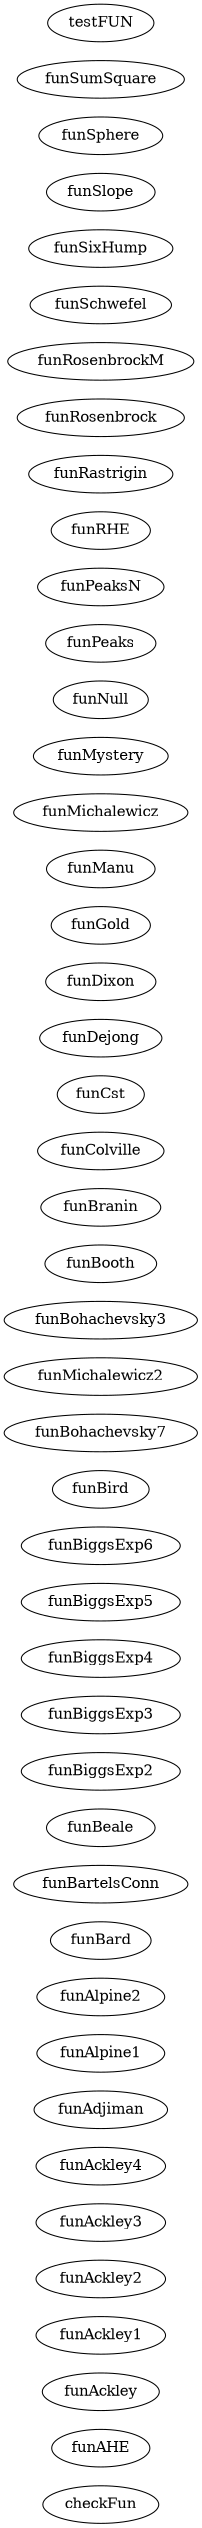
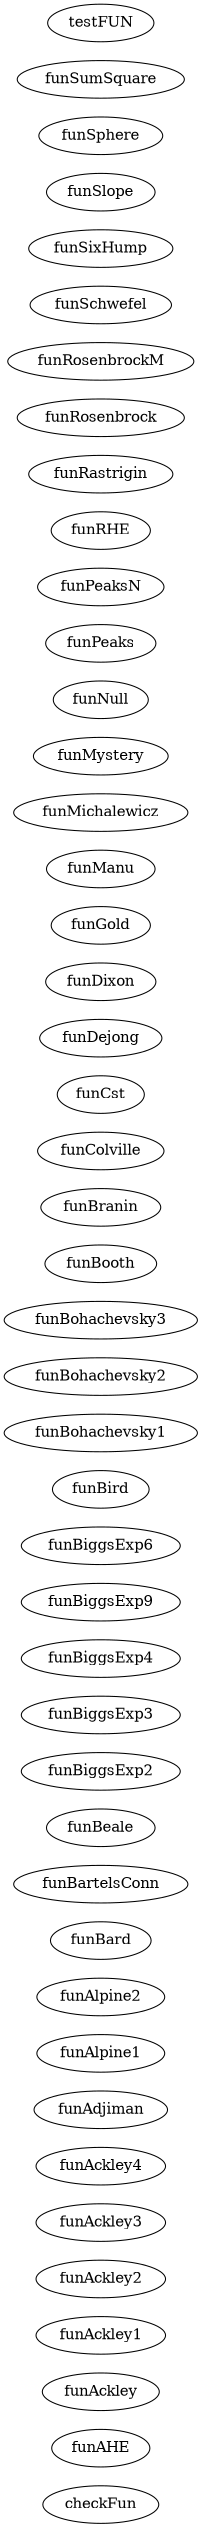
(101, 1377) -> (101, 1377)
(101, 1433) -> (101, 1433)
(101, 1602) -> (101, 1602)
